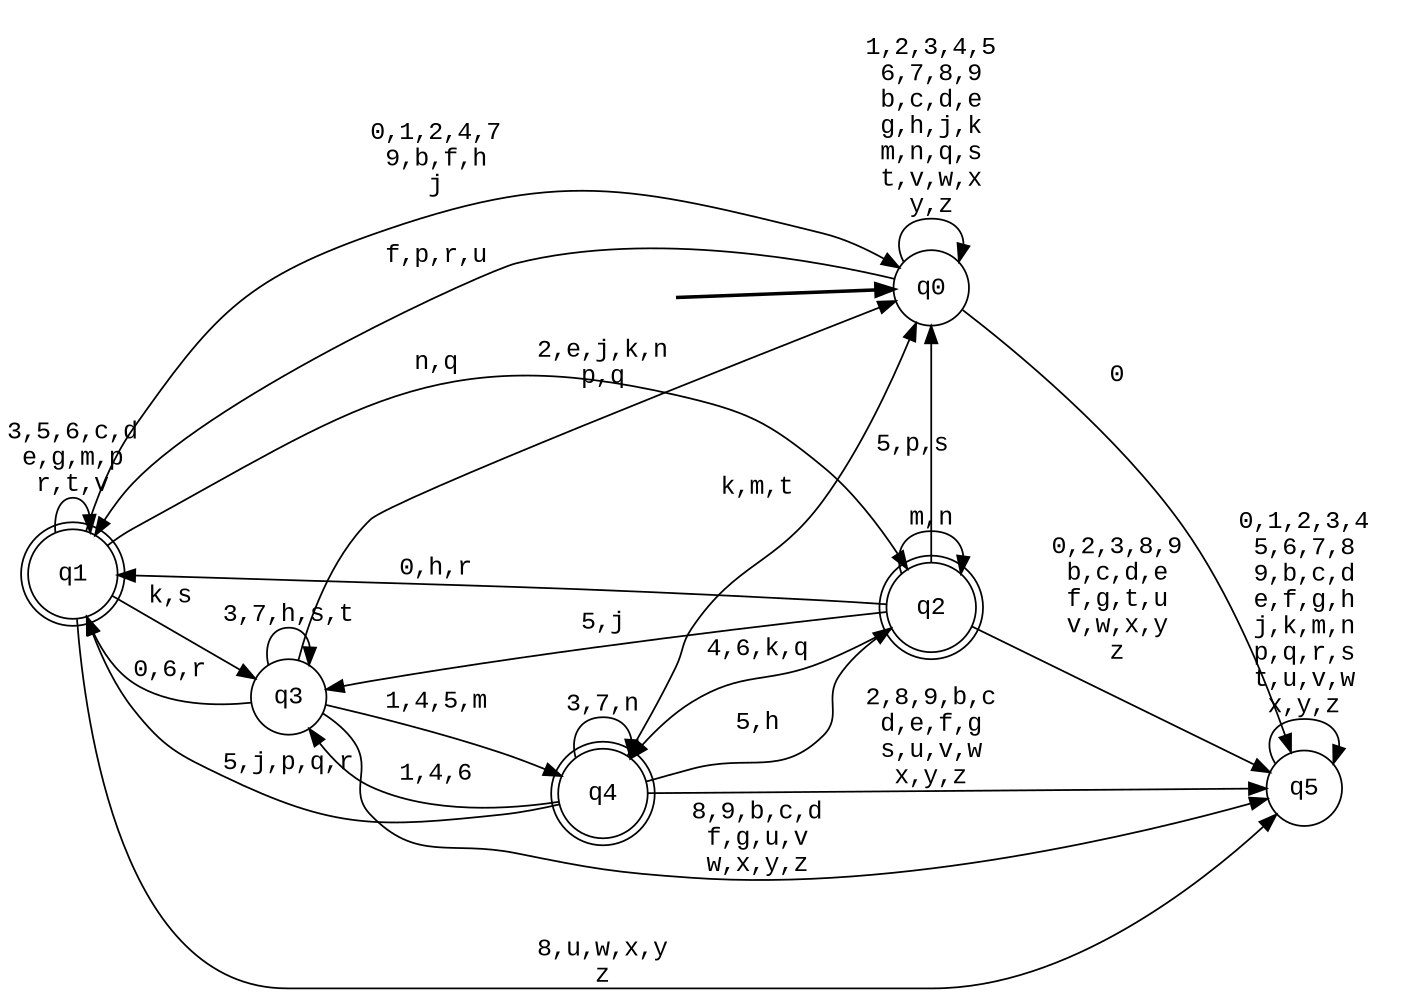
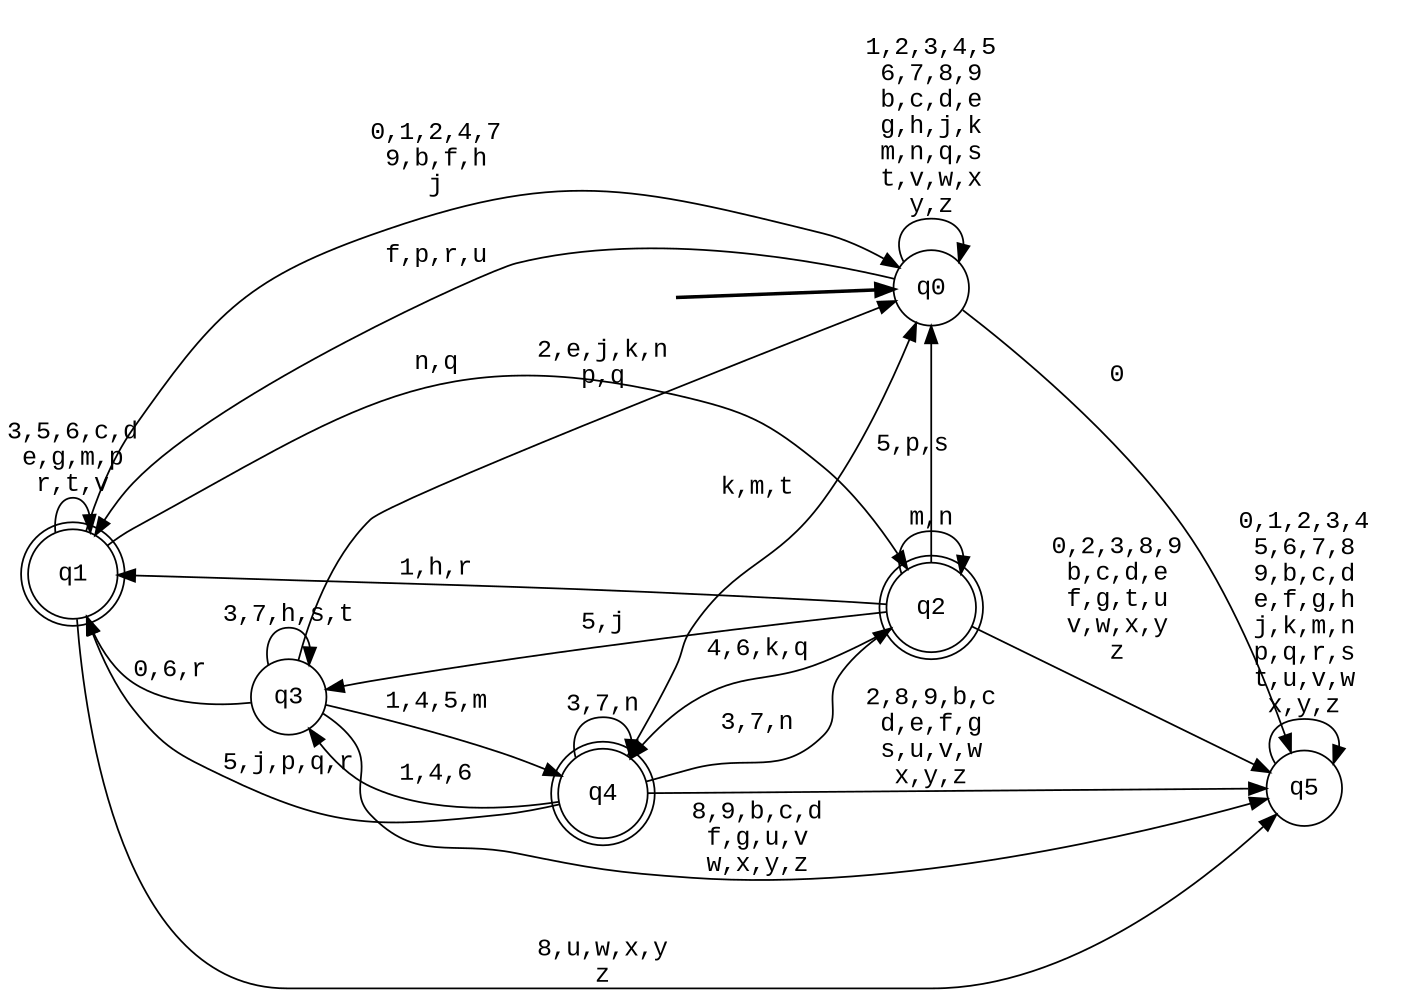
(436, 568) -> (436, 568)
(176, 633) -> none
(757, 722) -> (757, 722)
